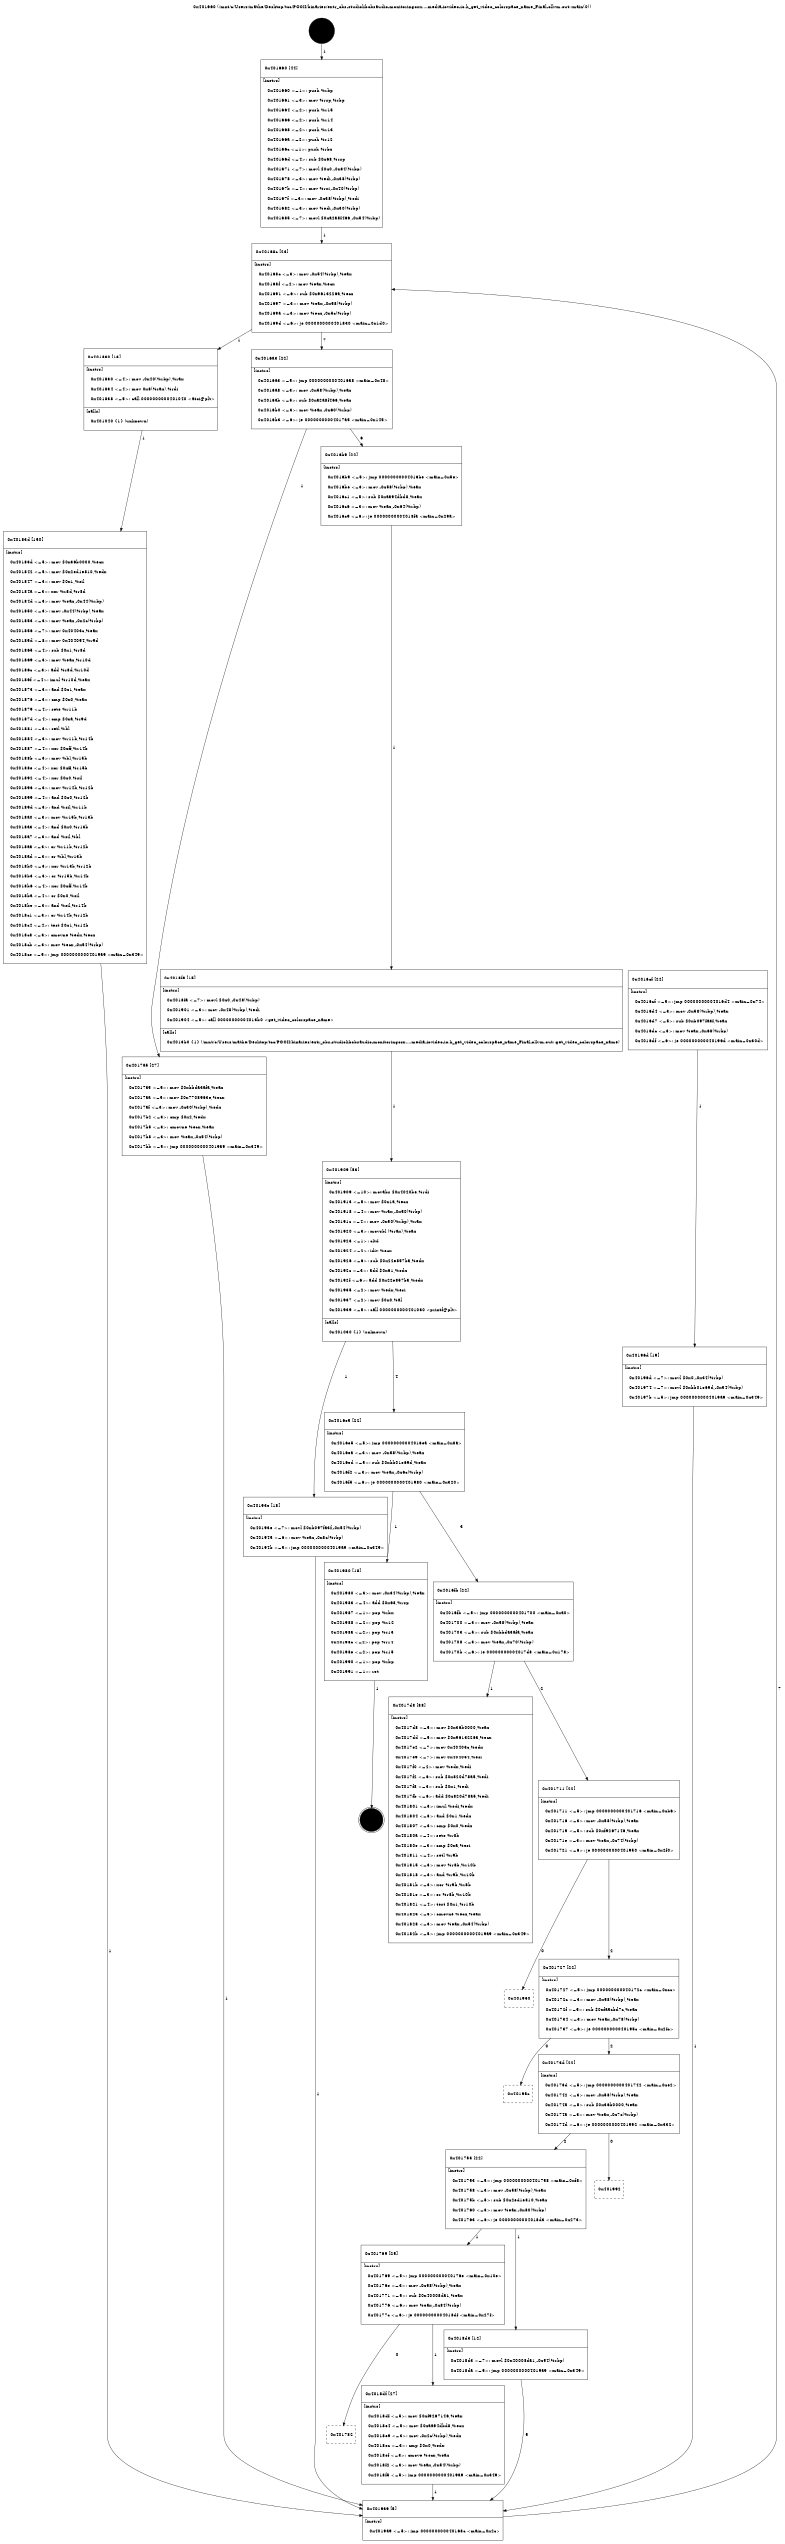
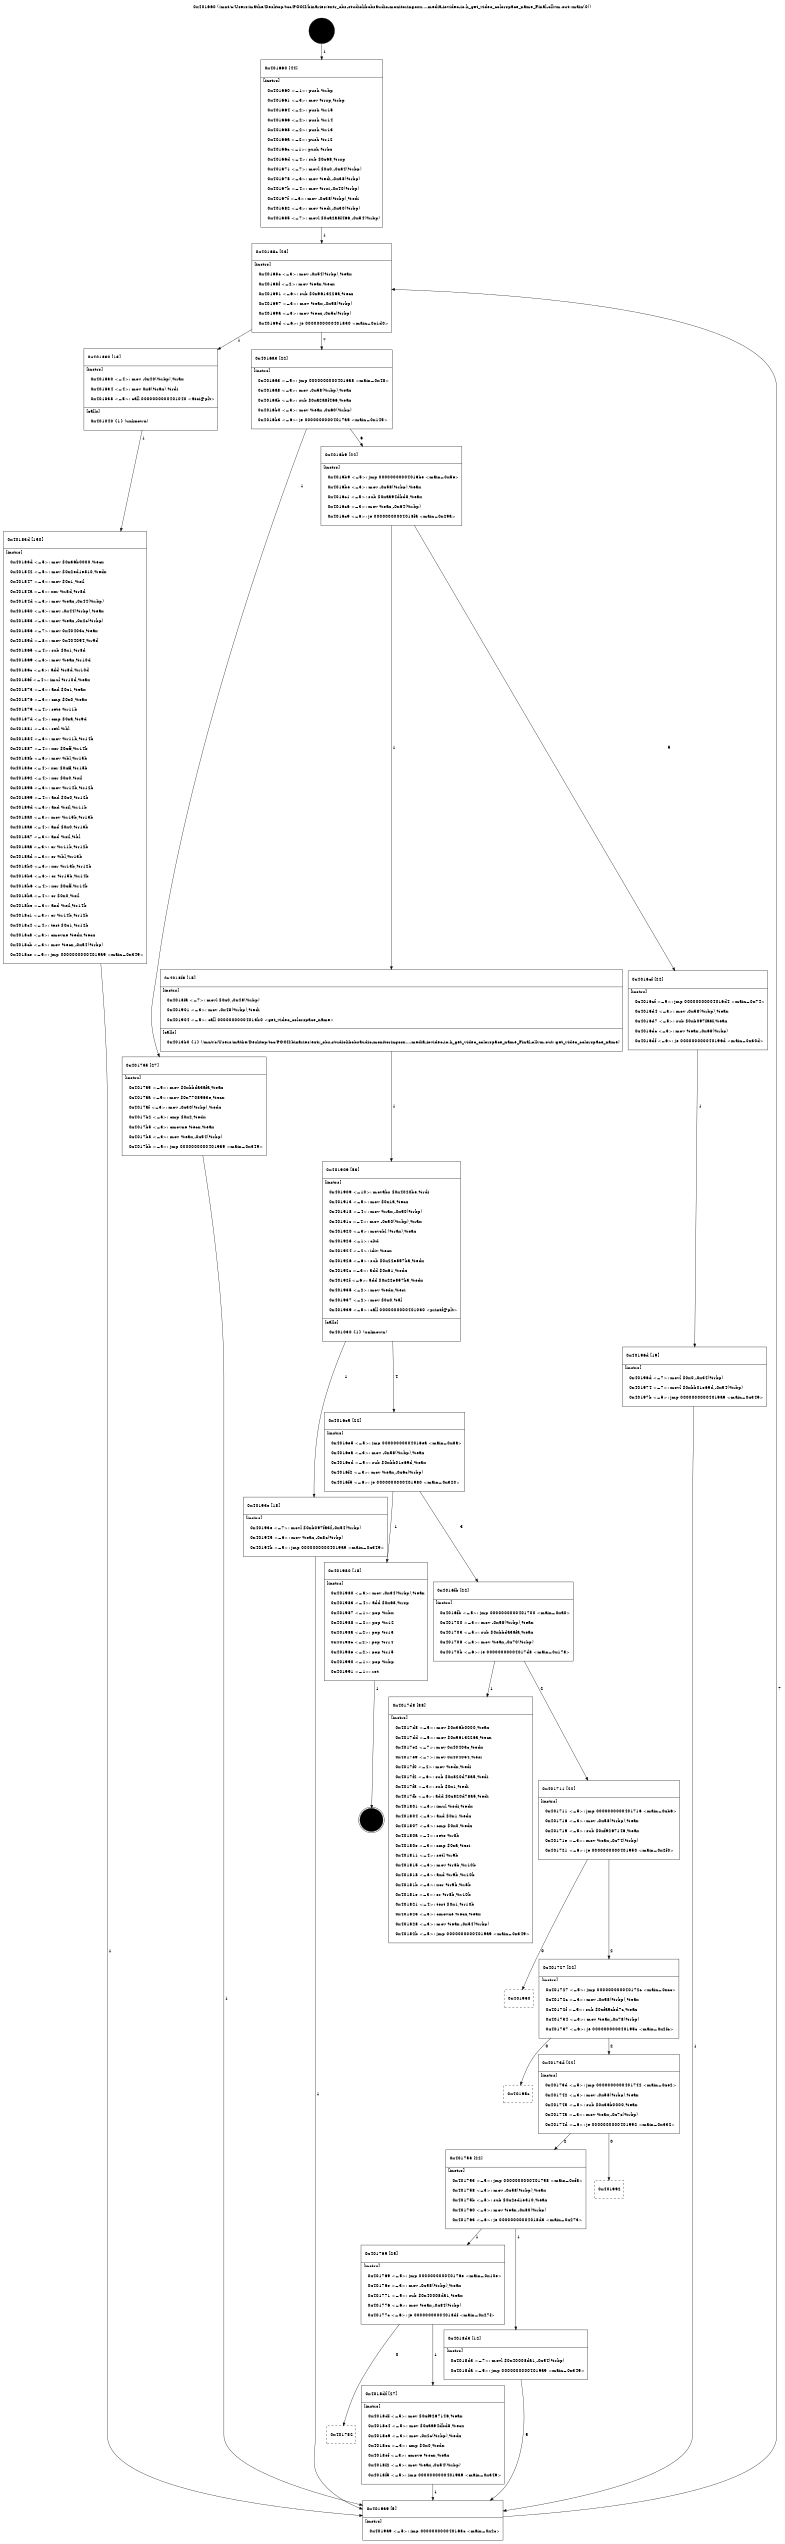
none -> (544, 747)
